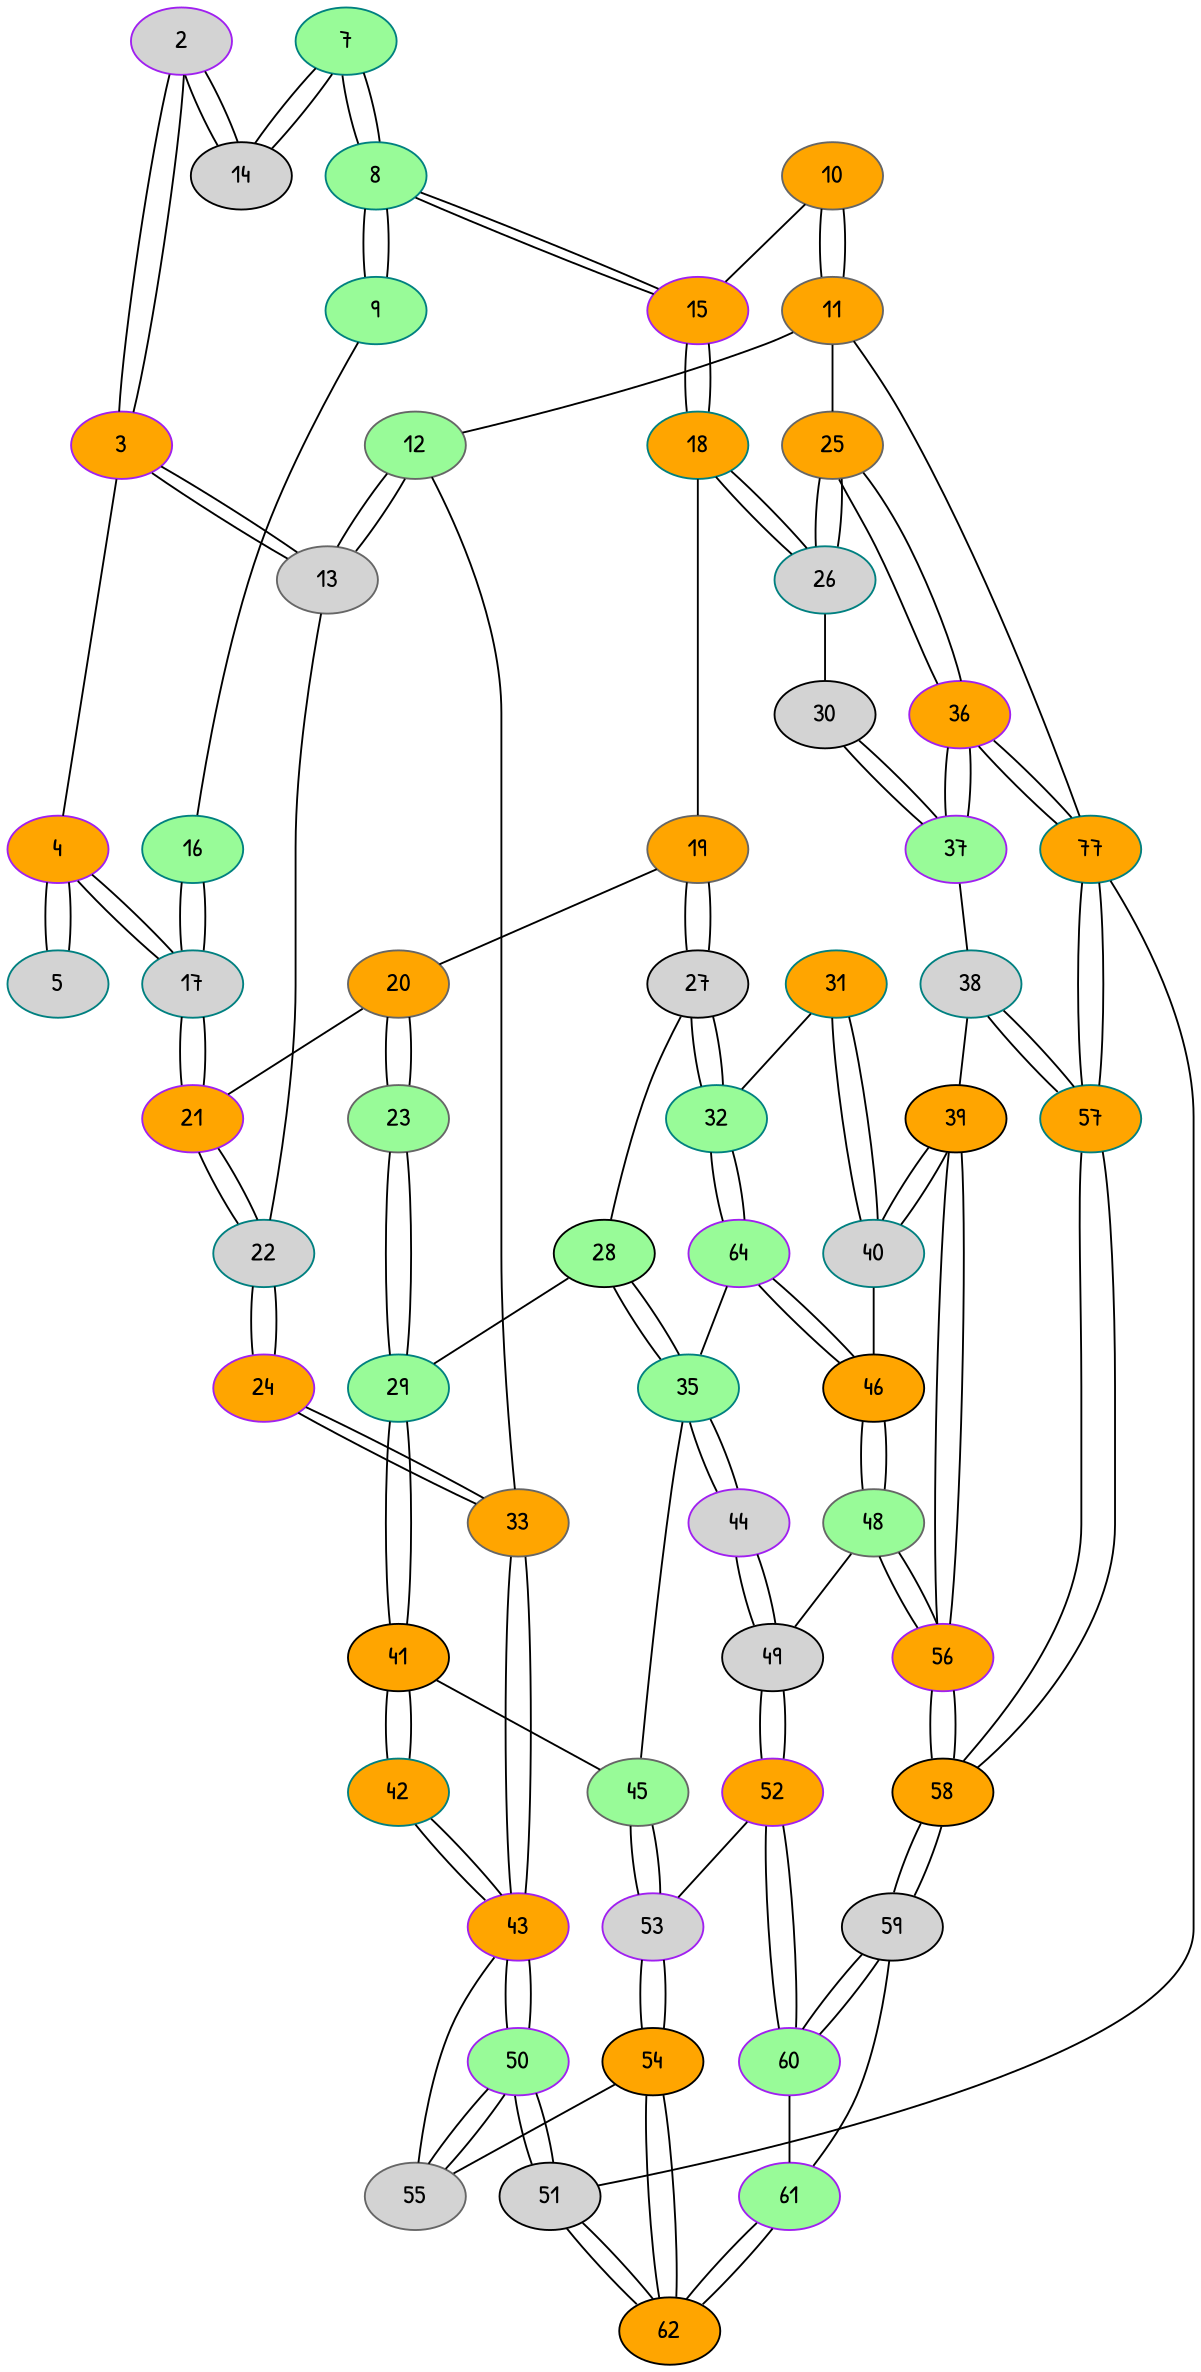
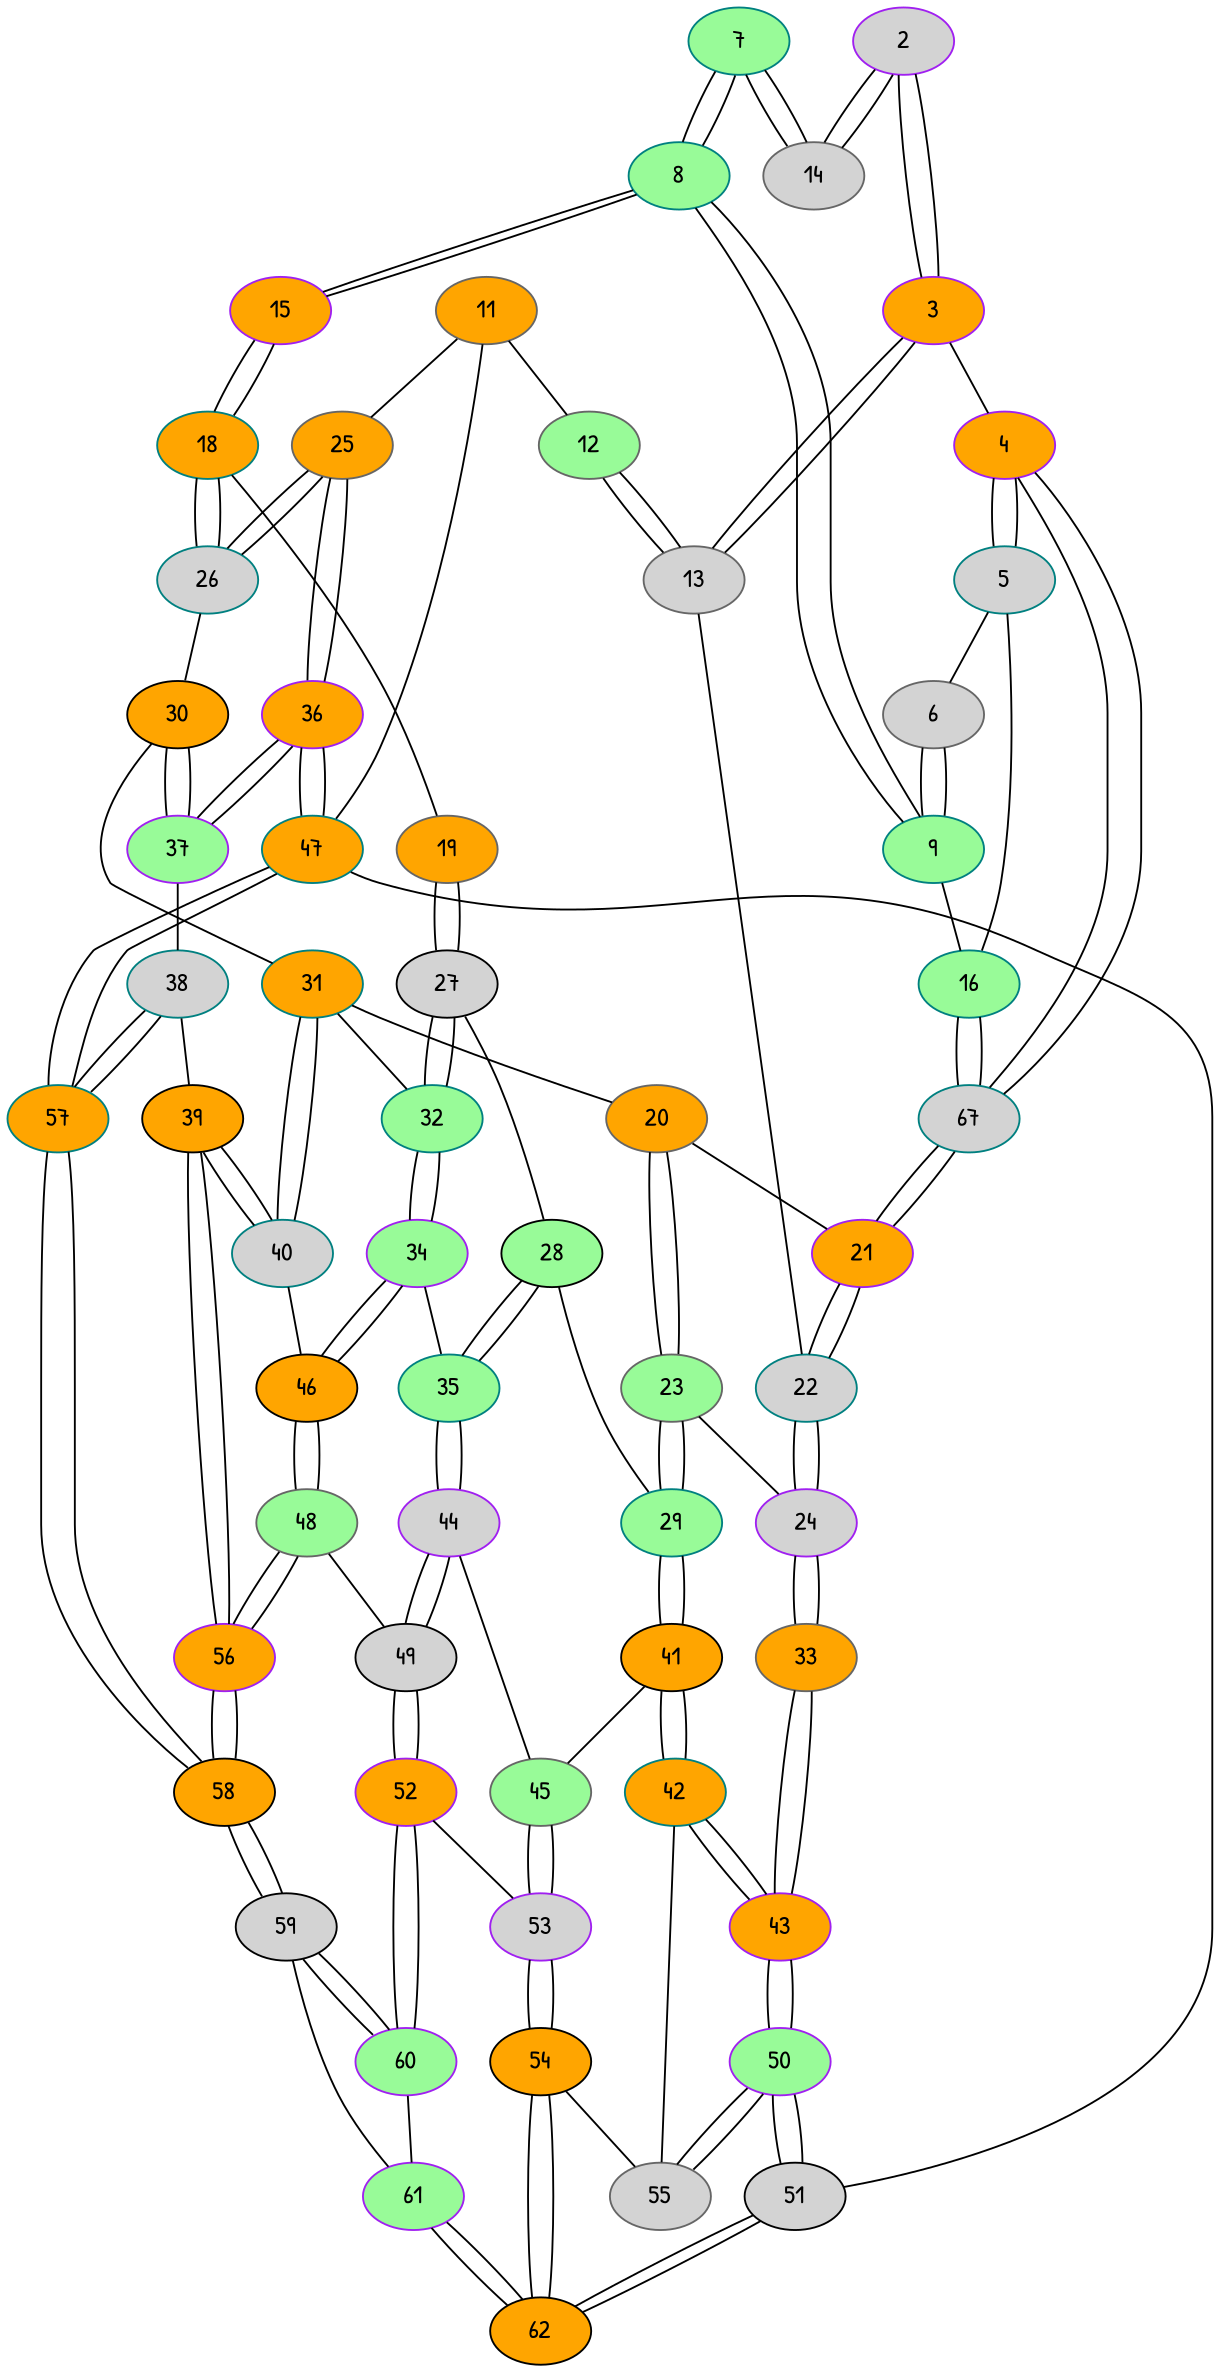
(241, 176) -> (814, 176)
(833, 176) -> none
(825, 715) -> (178, 715)
none -> (934, 715)
none -> (1010, 784)
(1091, 849) -> (312, 849)
none -> (122, 890)
(548, 917) -> (468, 1052)
(501, 977) -> none
(193, 984) -> (969, 1119)
(739, 1253) -> (417, 1253)
(264, 1388) -> (806, 1523)
none -> (739, 1455)
(659, 1590) -> (495, 1658)
(441, 2054) -> (668, 1994)
